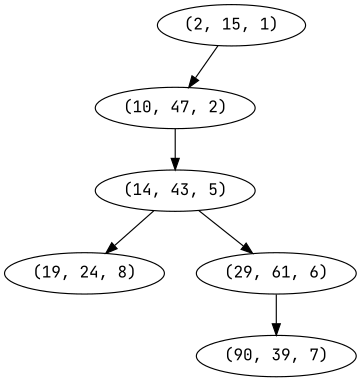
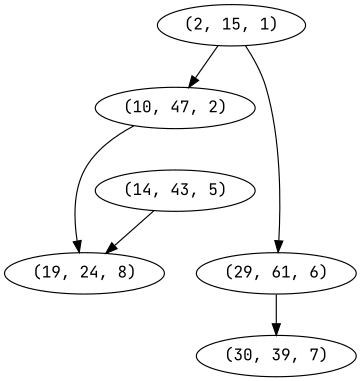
(175, 144) -> (83, 173)
(221, 228) -> (276, 140)
(276, 356) -> (276, 356)
